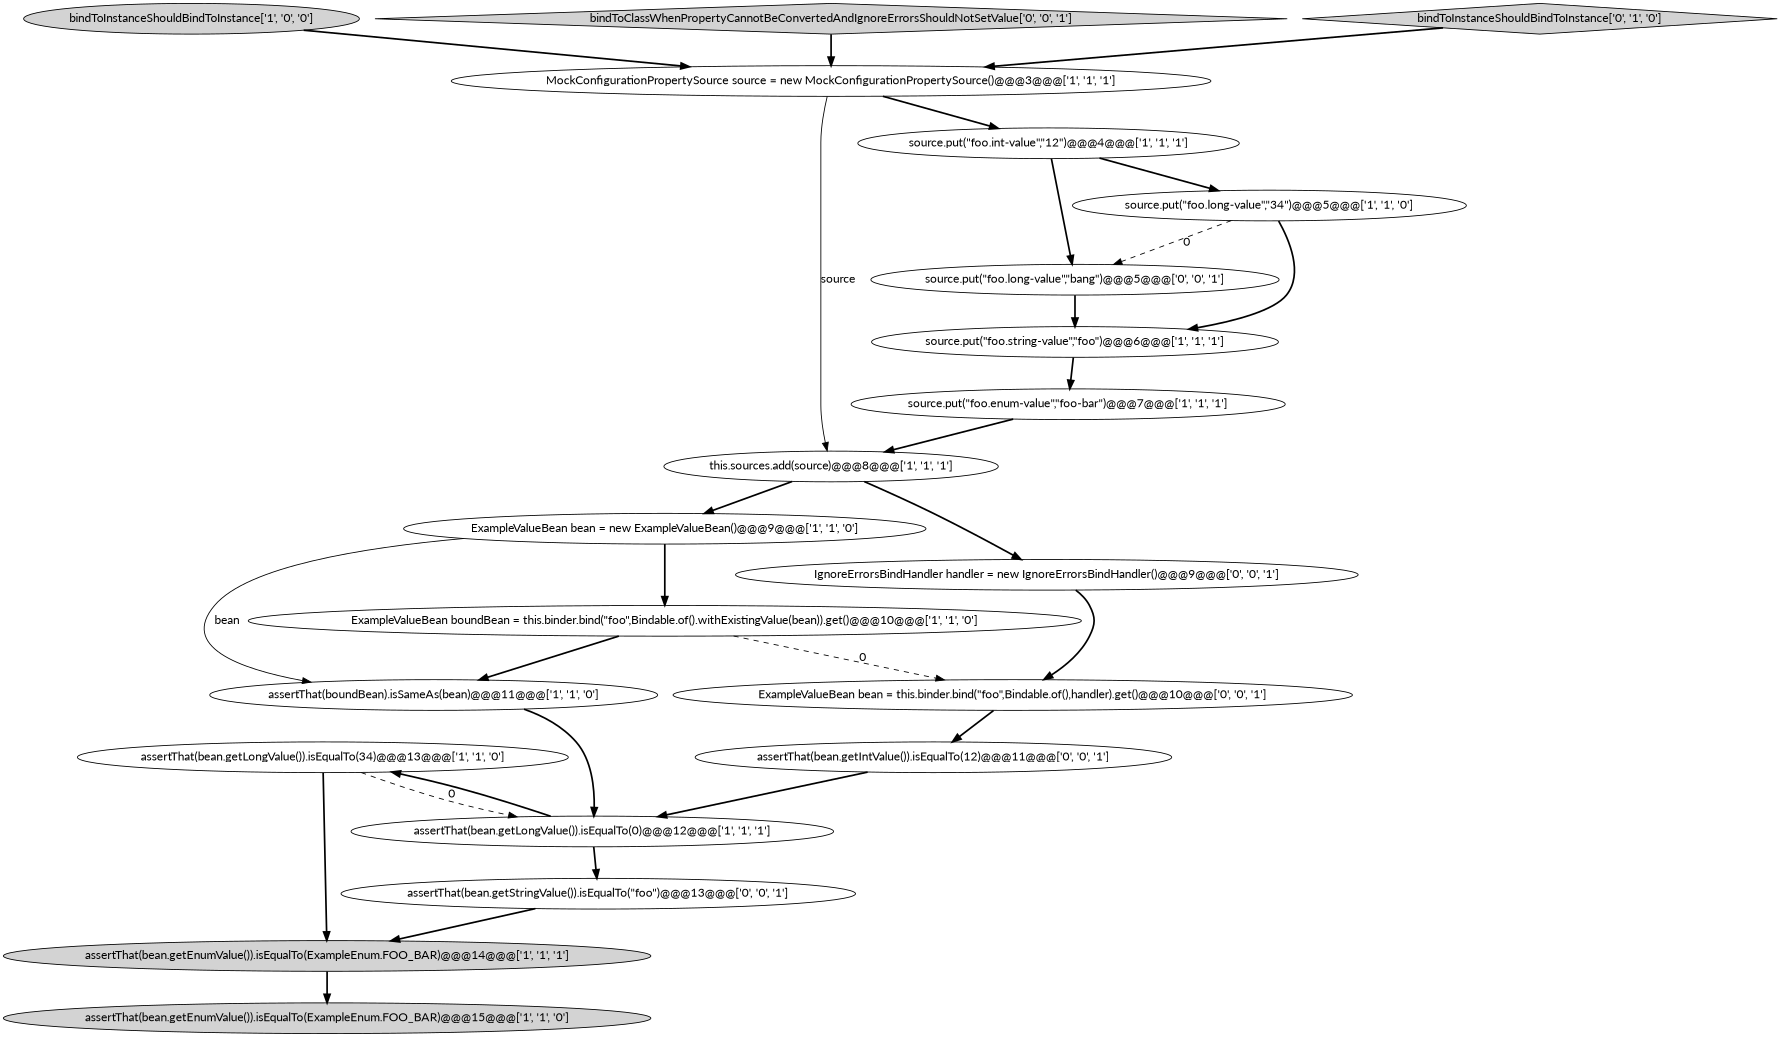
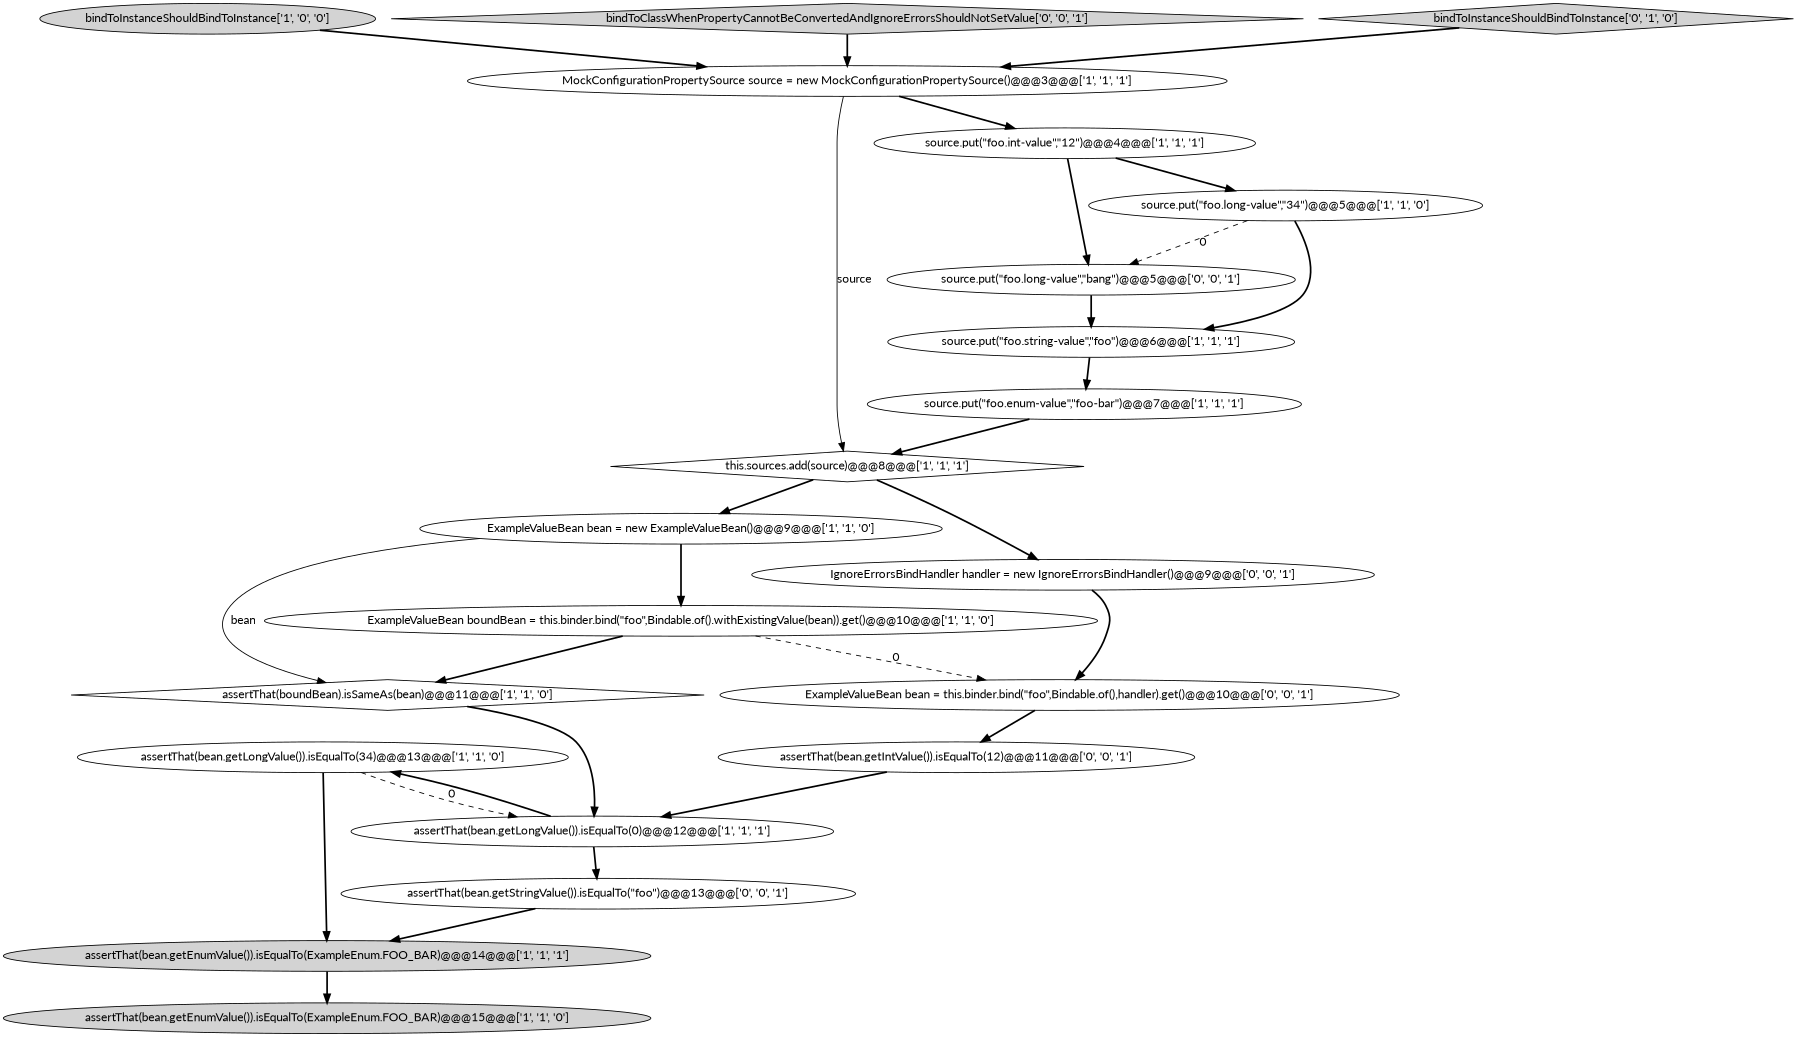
(831, 466) -> (847, 466)
(434, 695) -> (388, 695)
